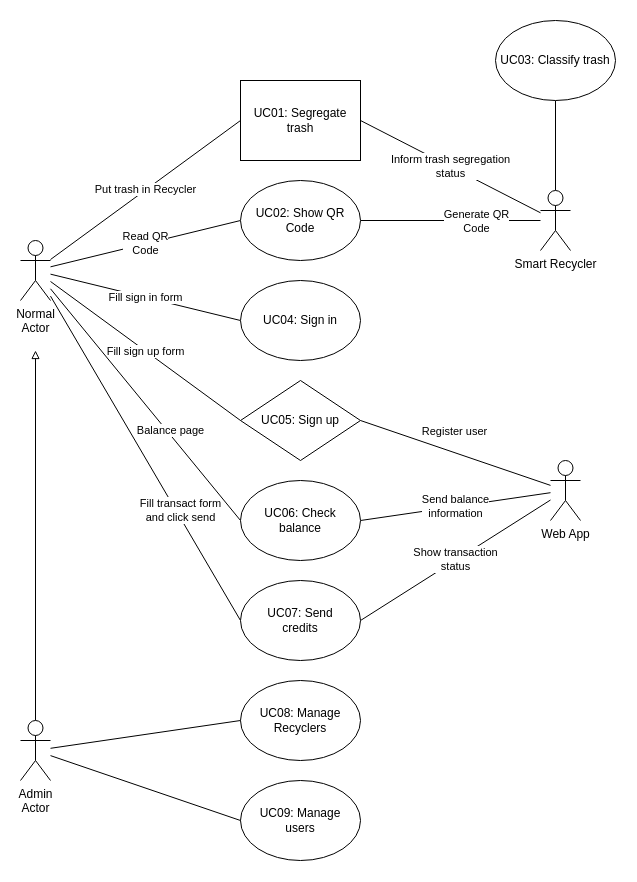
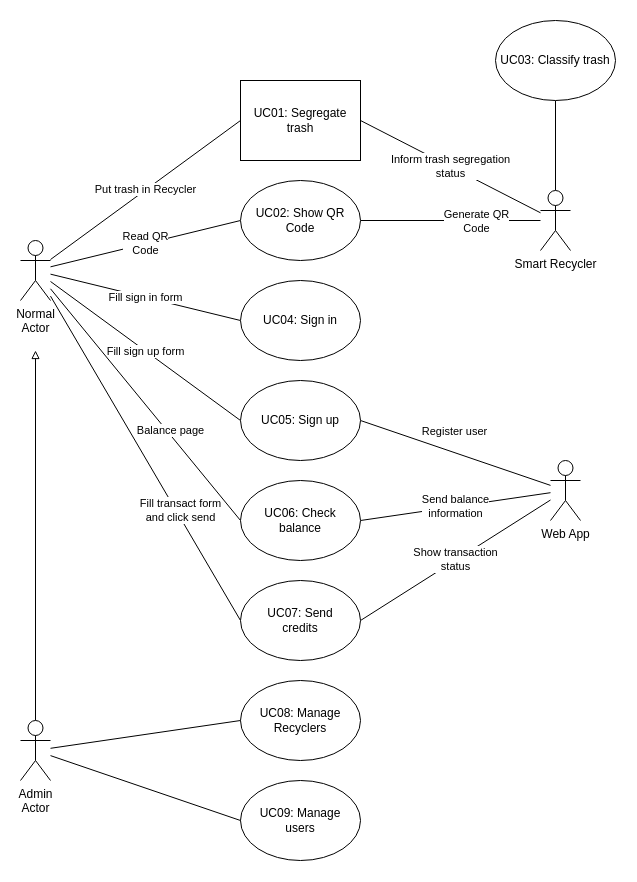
(301, 421) -> (301, 421)
